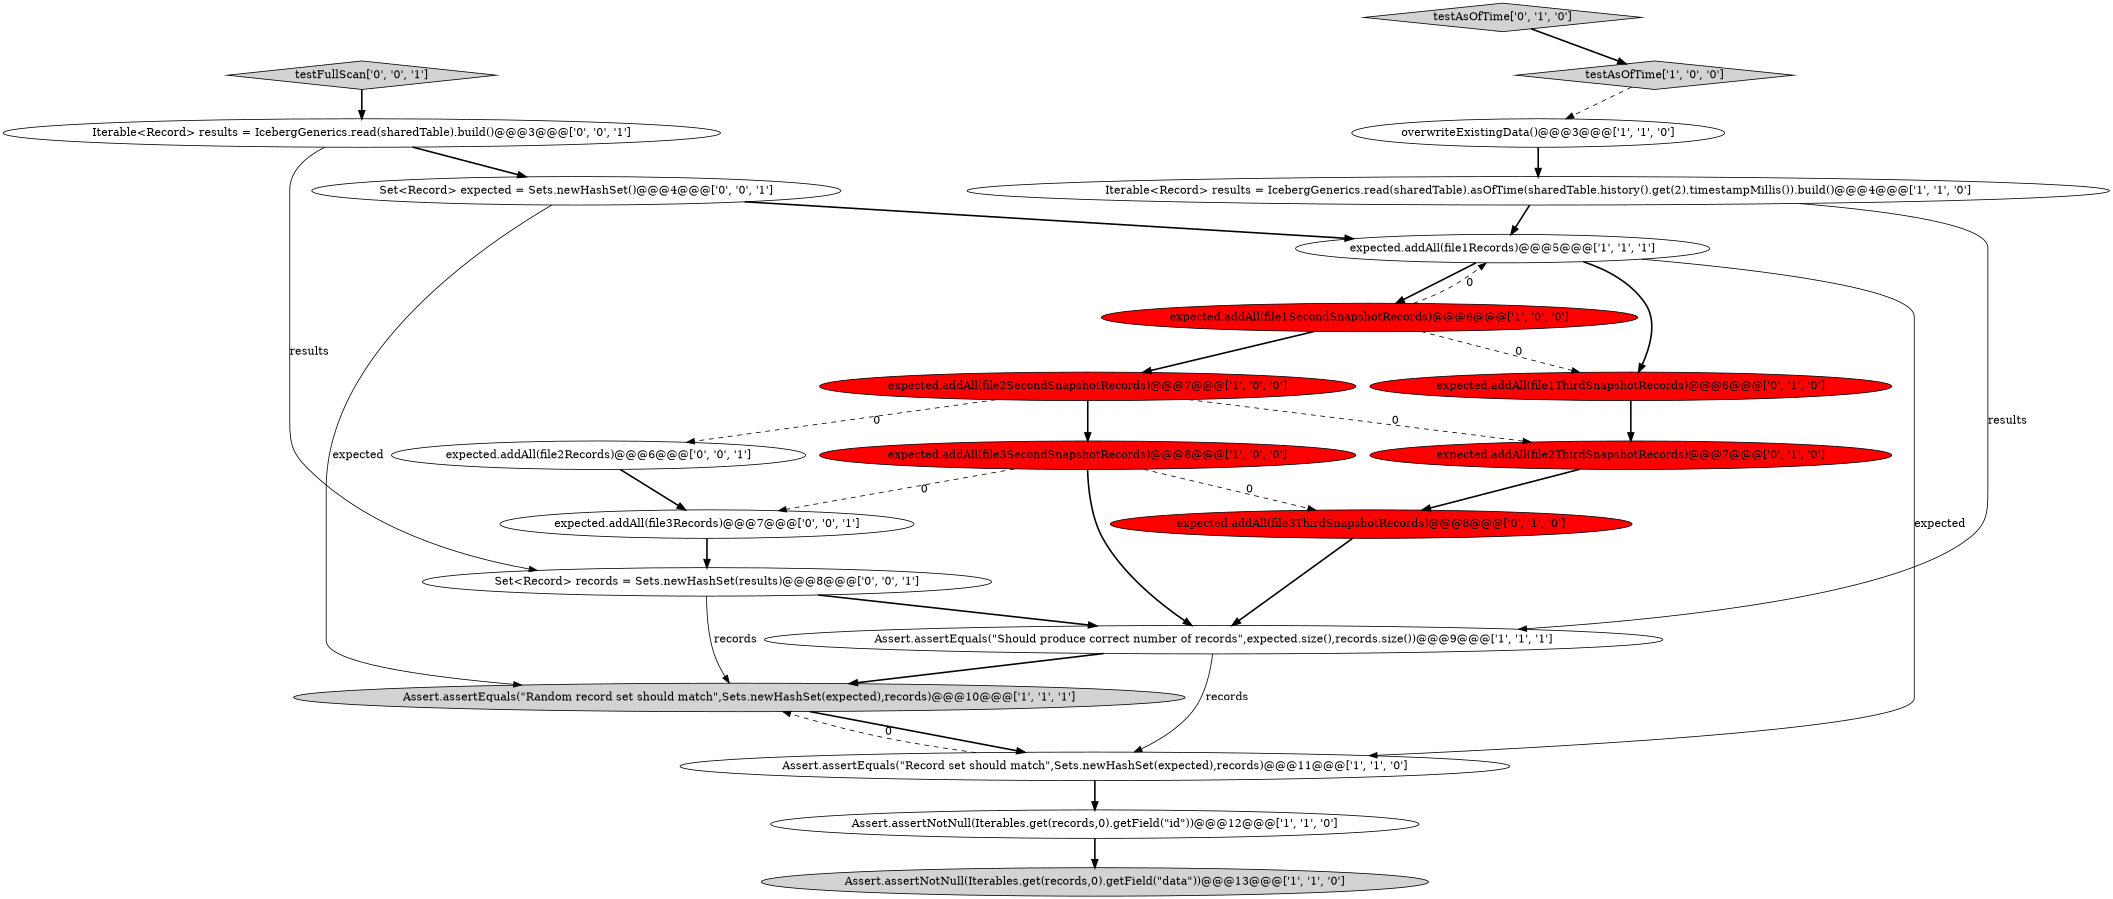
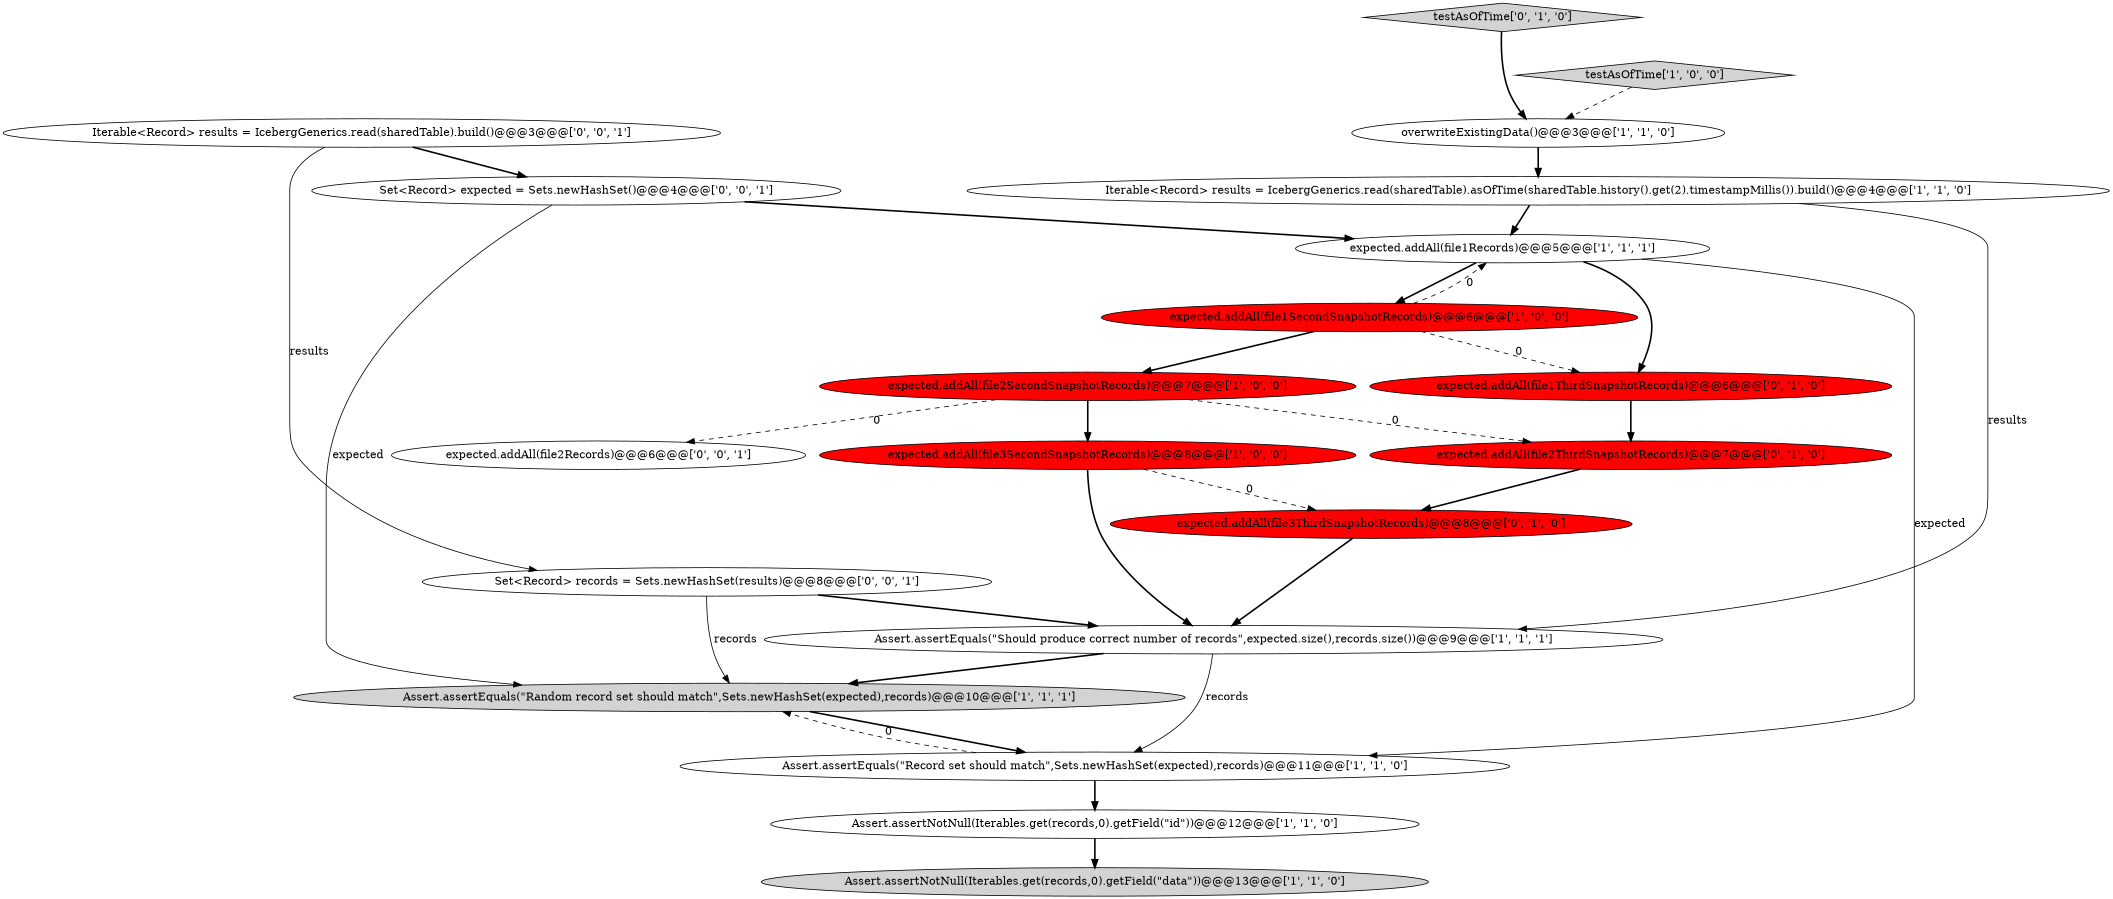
(1575, 45) -> (1504, 74)
(362, 75) -> none
(707, 524) -> none
